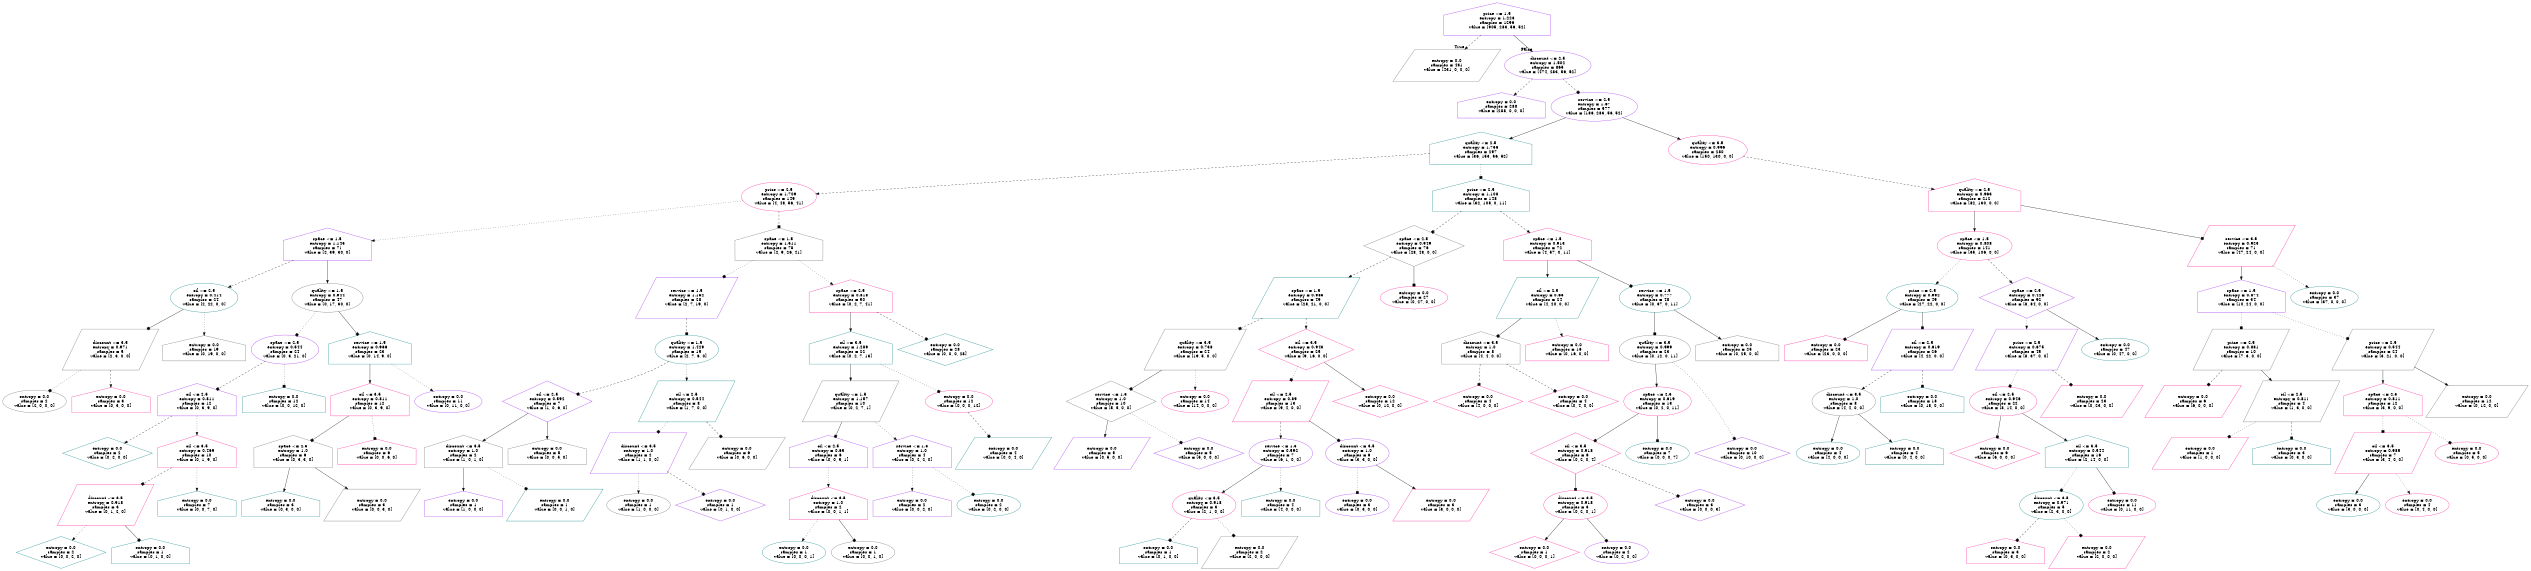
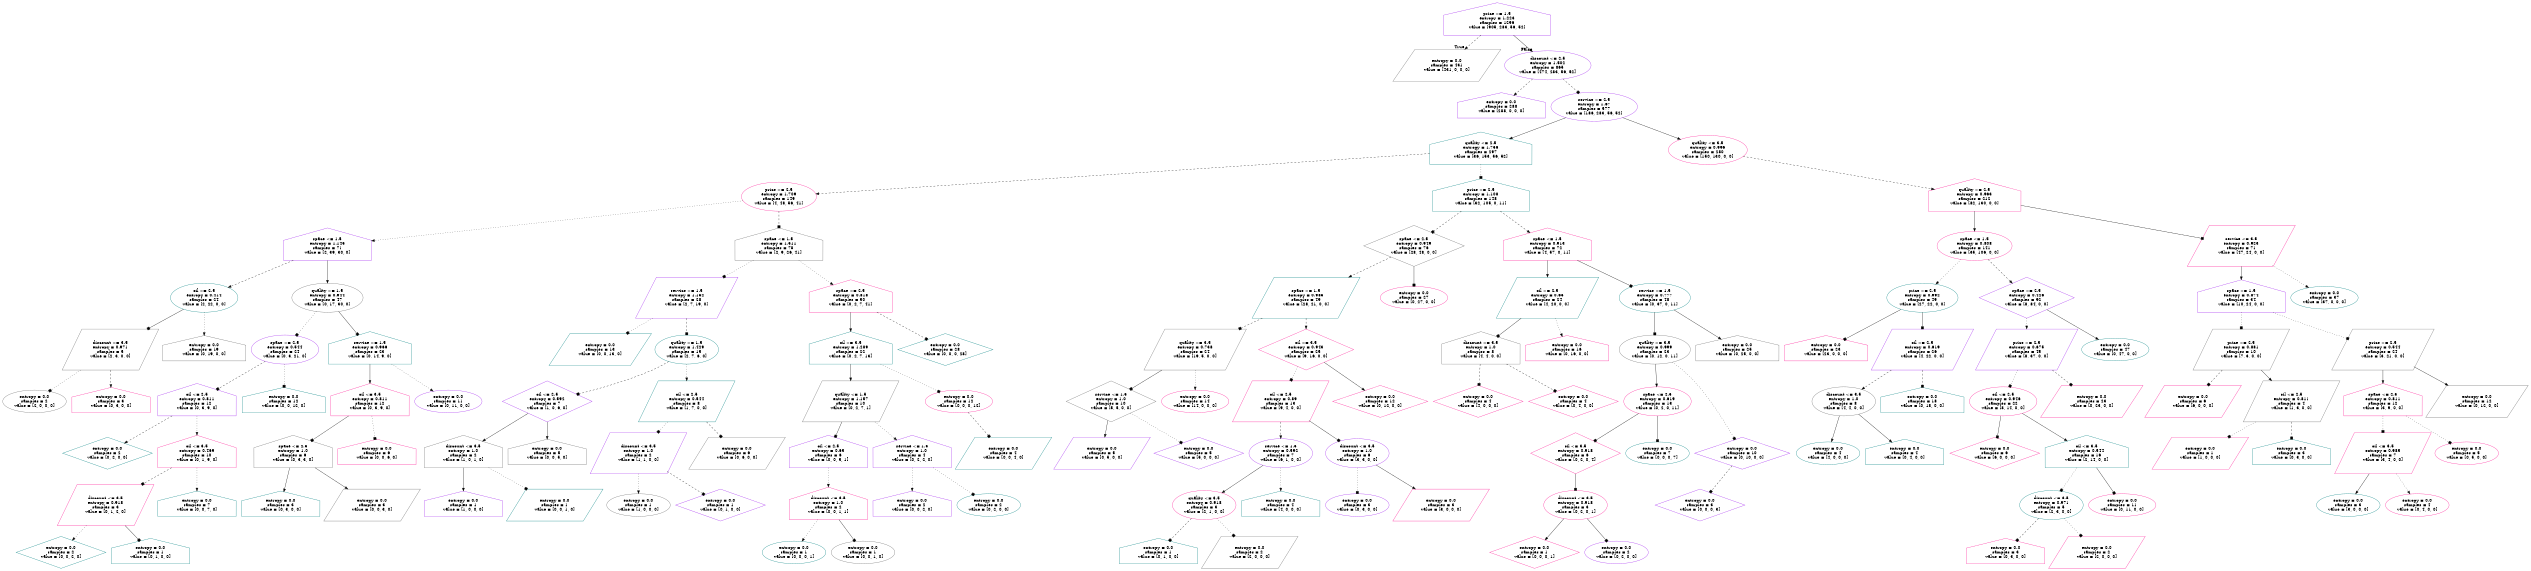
none -> (600, 350)
(1637, 480) -> (1722, 478)
